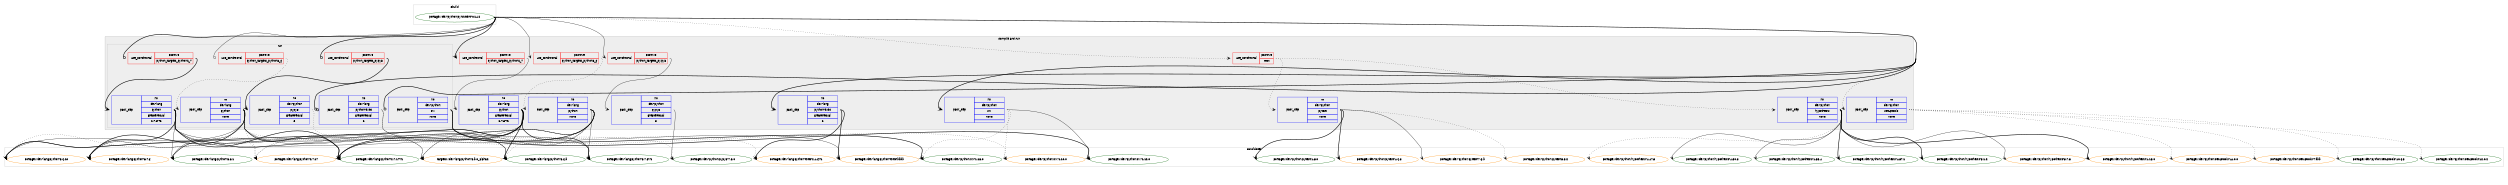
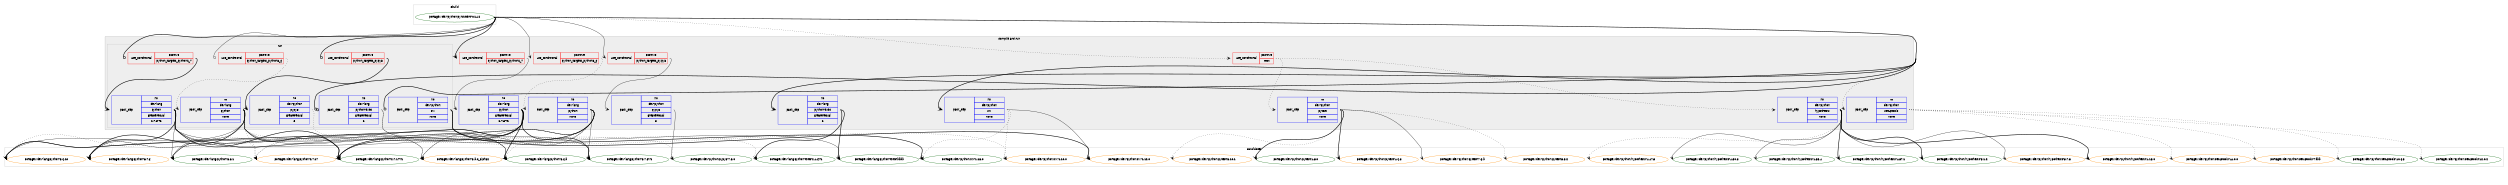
(463, 160) -> (463, 160)
(796, 160) -> (796, 160)
(879, 160) -> (879, 160)
(1129, 160) -> (1129, 160)
none -> (1212, 160)
